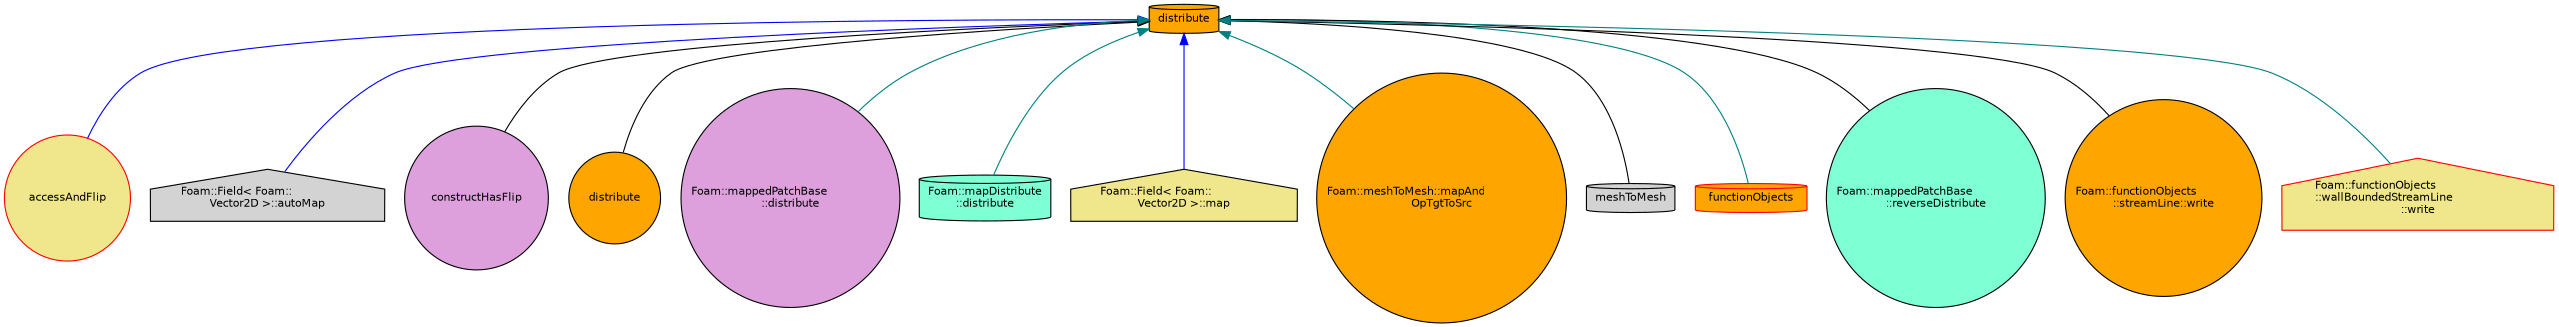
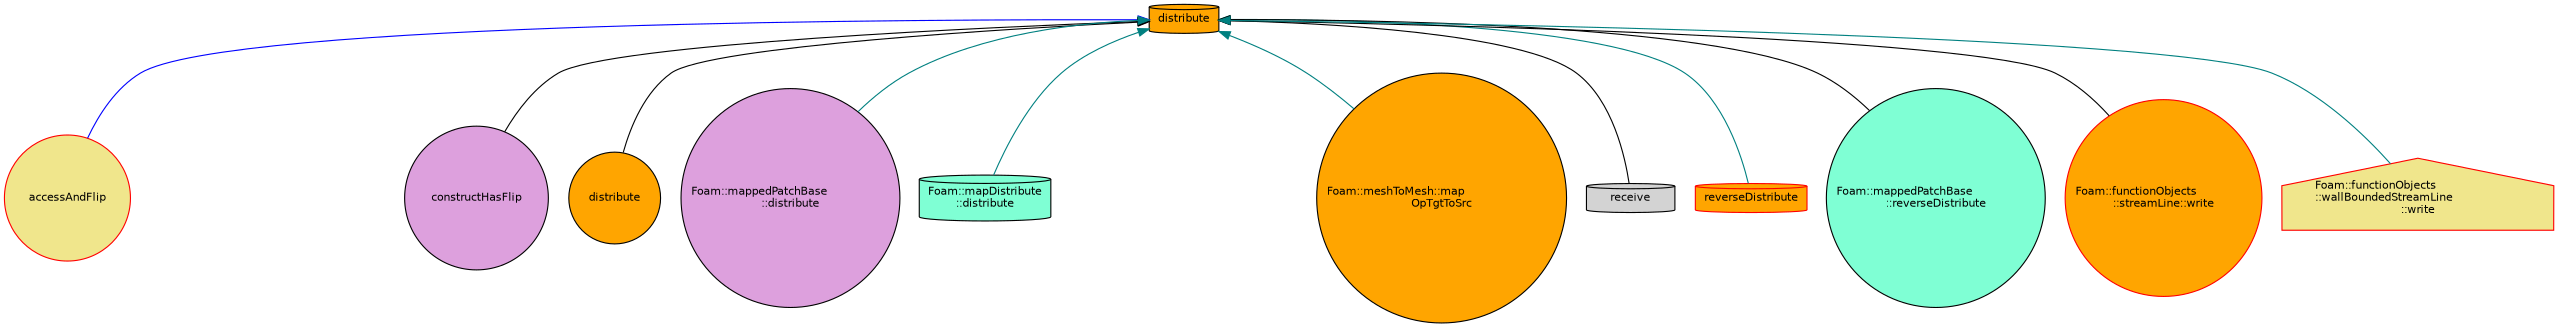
(268, 198) -> none
(1184, 198) -> none
(1442, 198) -> (1442, 198)
(1631, 198) -> (1631, 198)
(1751, 198) -> (1751, 198)
(2164, 198) -> (2164, 198)
